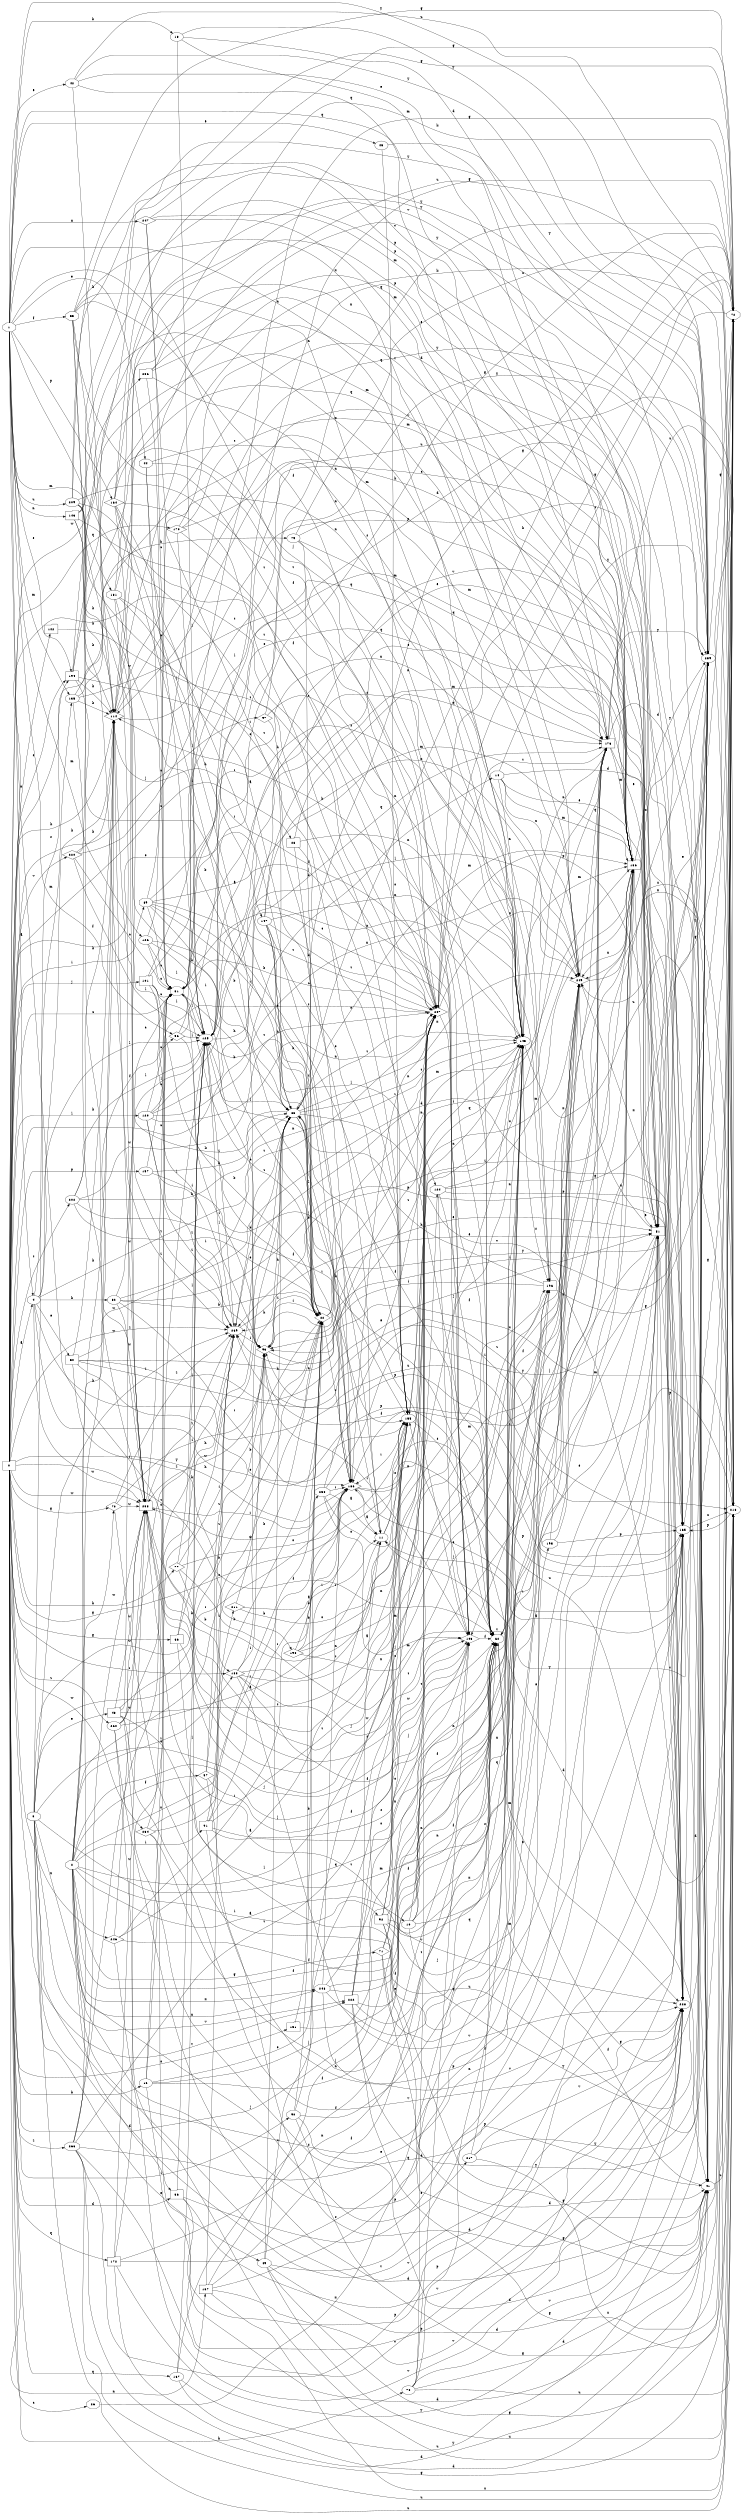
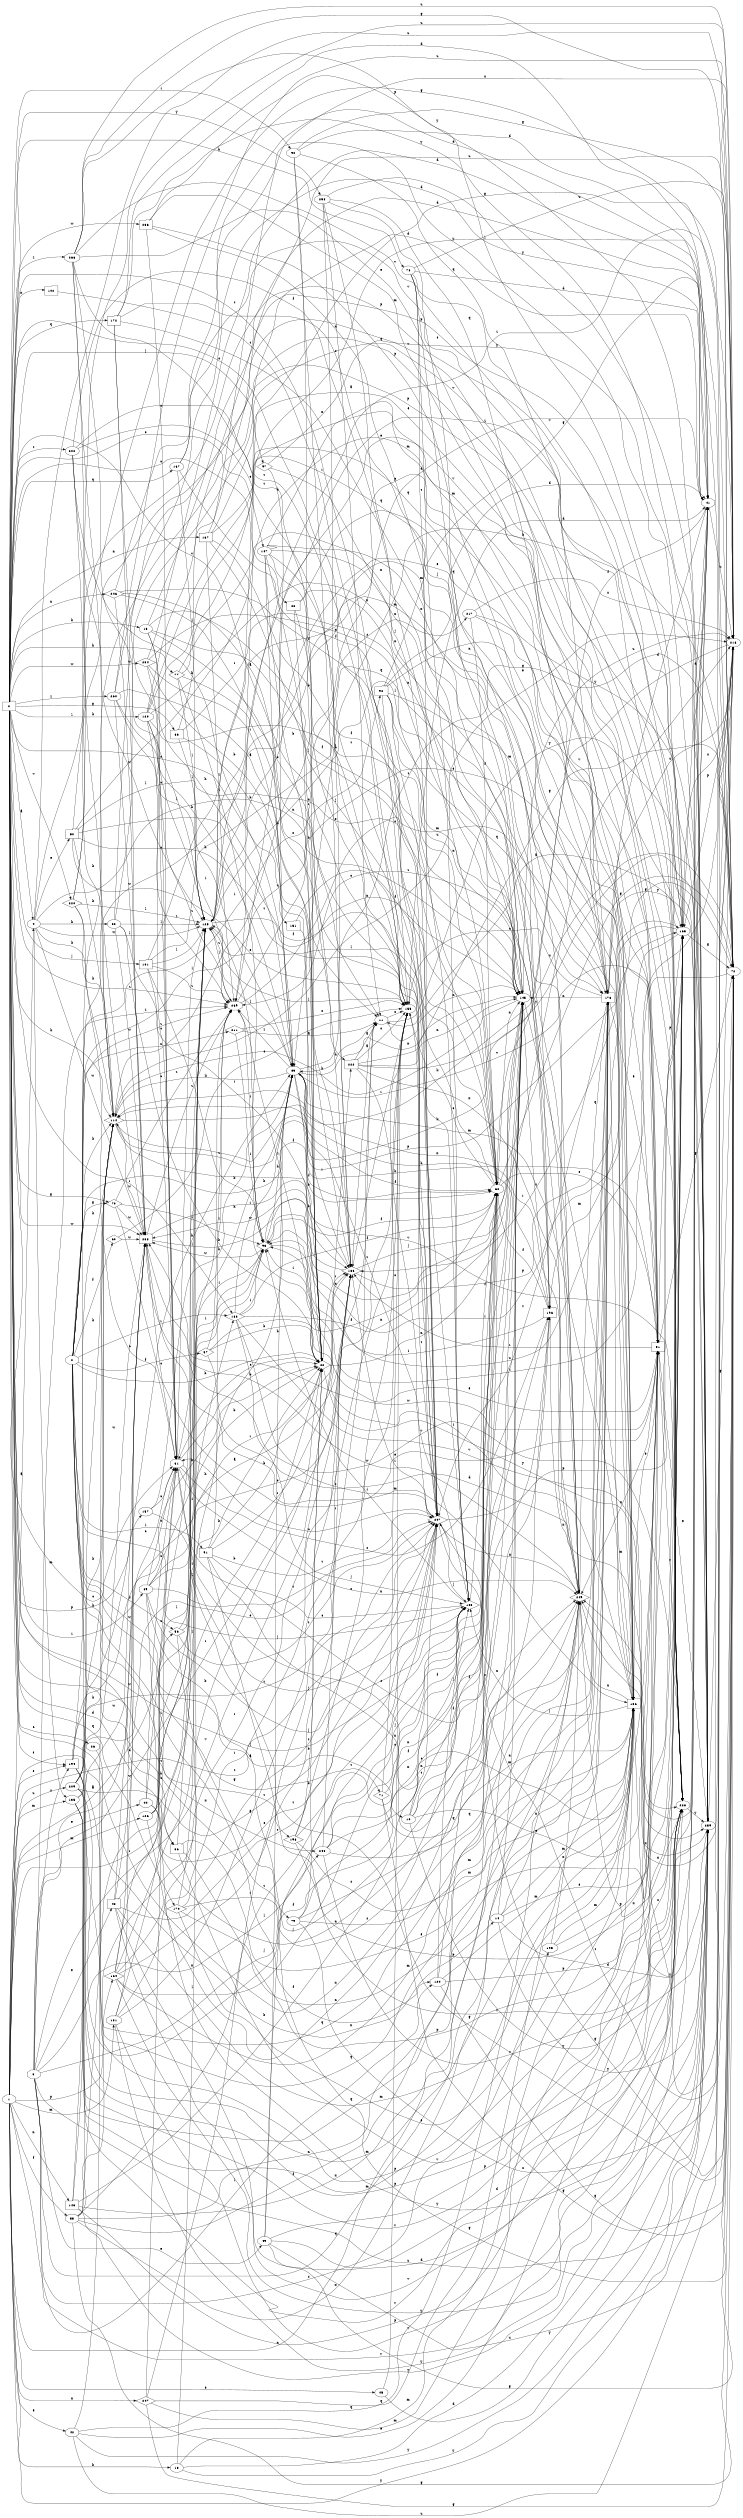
none -> (114, 1239)
